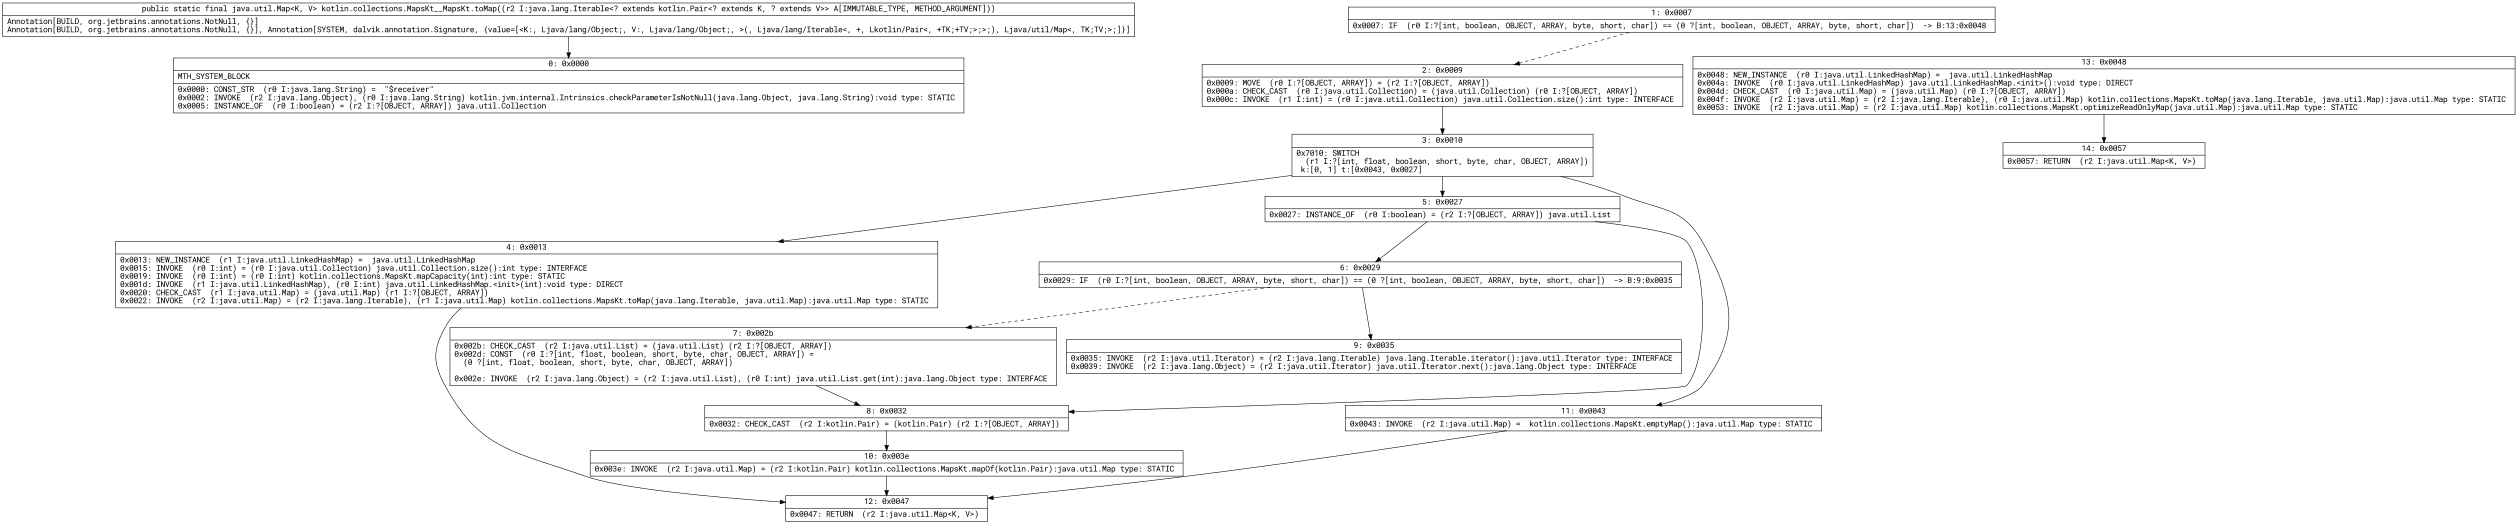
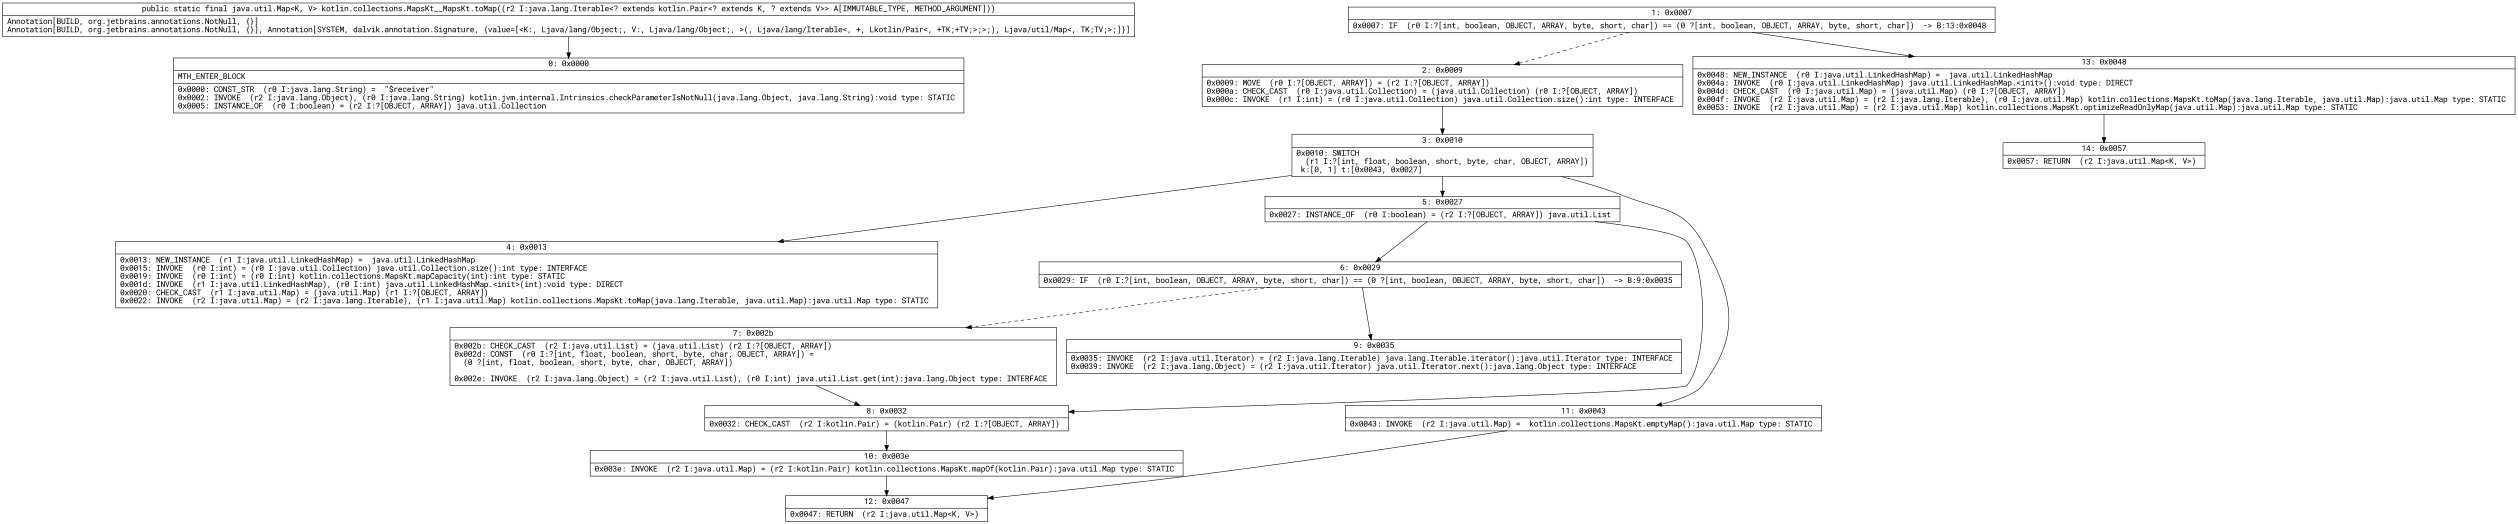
none -> (1830, 44)
(214, 77) -> (212, 77)
(1333, 154) -> (1333, 154)
(555, 466) -> none
